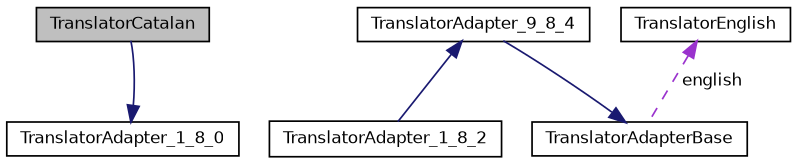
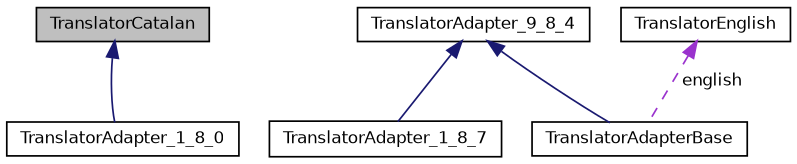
(134, 73) -> (112, 90)
(558, 75) -> (555, 88)
(385, 139) -> (385, 139)
